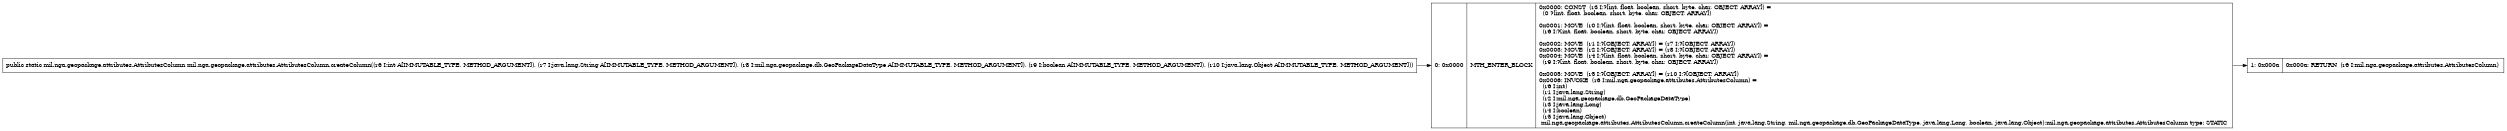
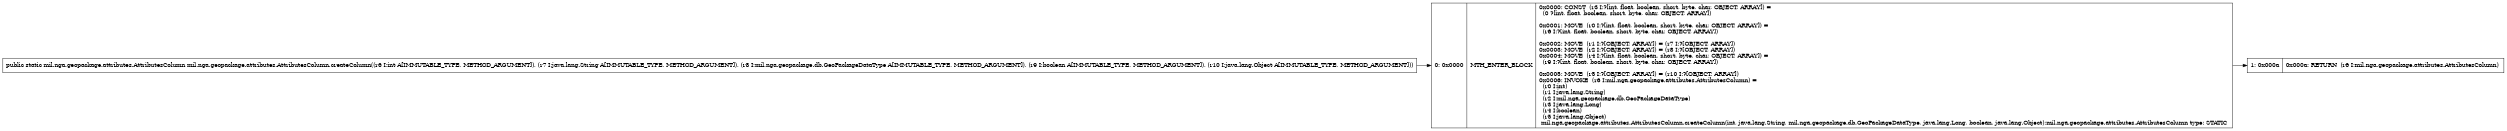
(1553, 87) -> (1553, 87)
